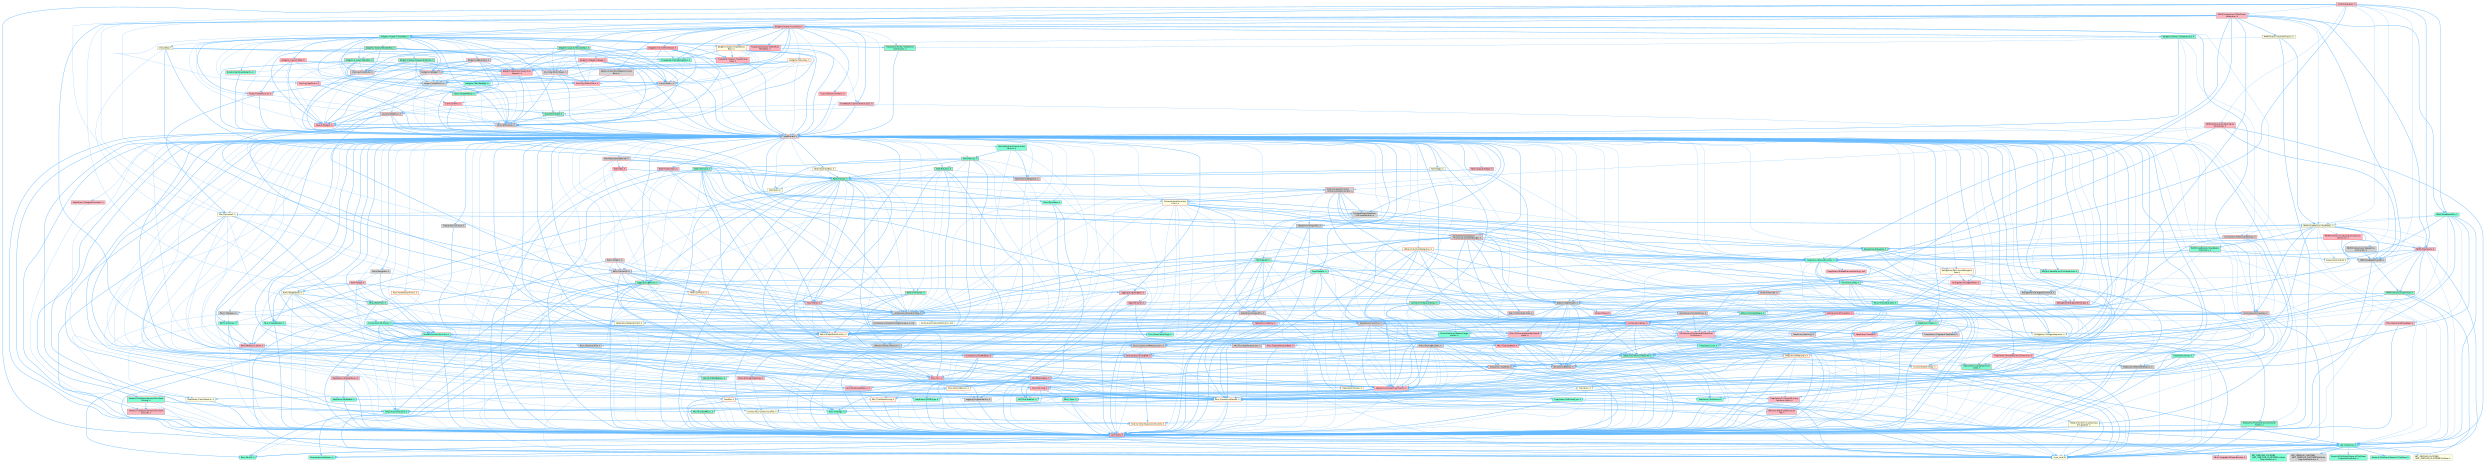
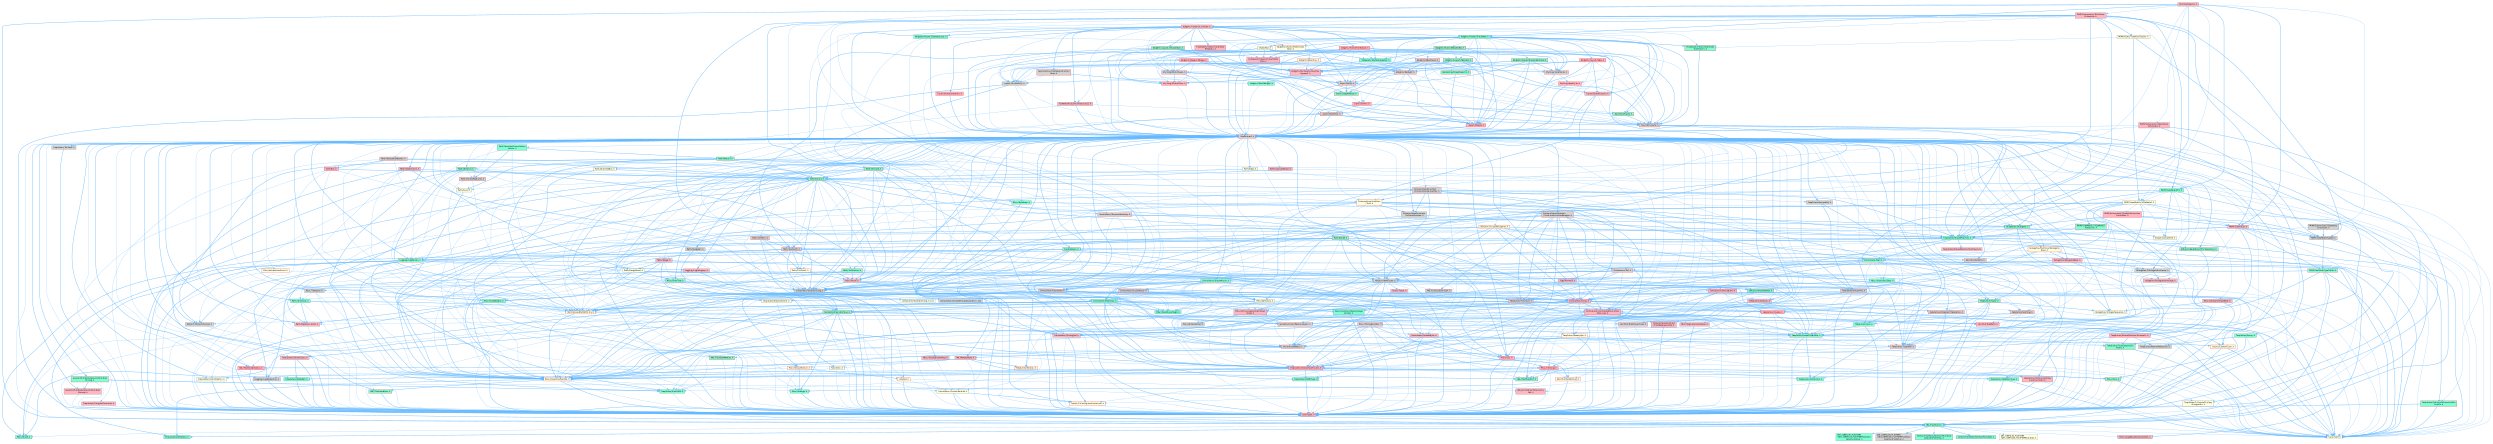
(1269, 220) -> (1681, 208)
none -> (1975, 260)
none -> (1664, 324)
